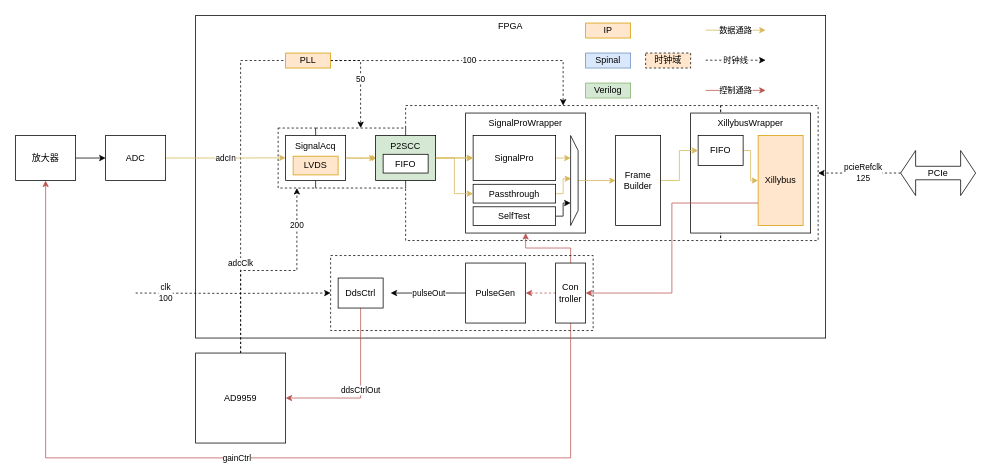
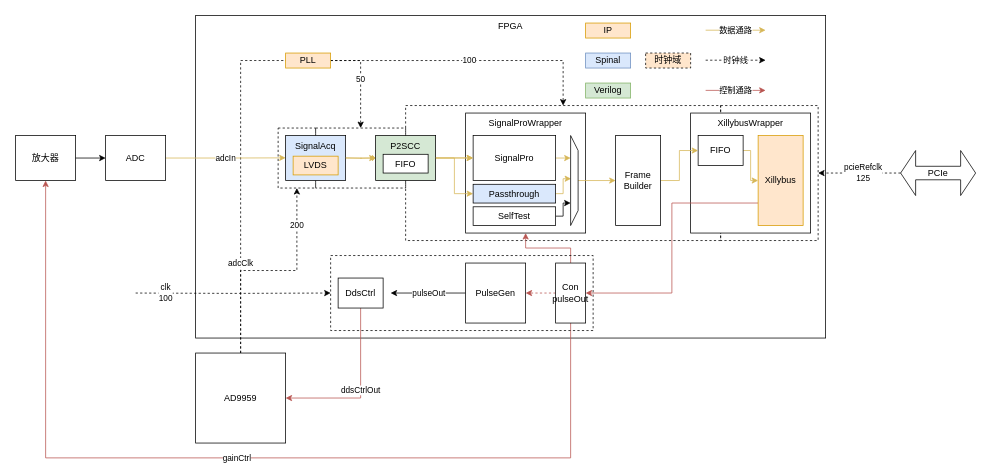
(315, 146) -> (315, 146)
(514, 194) -> (514, 194)
(570, 293) -> (570, 293)
